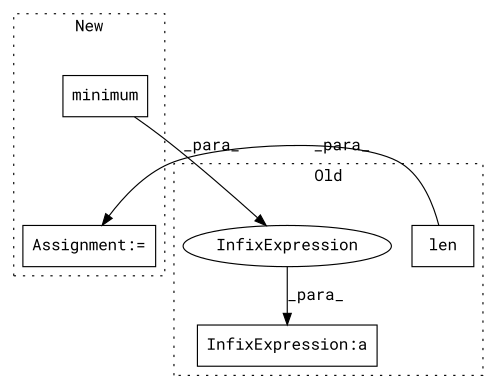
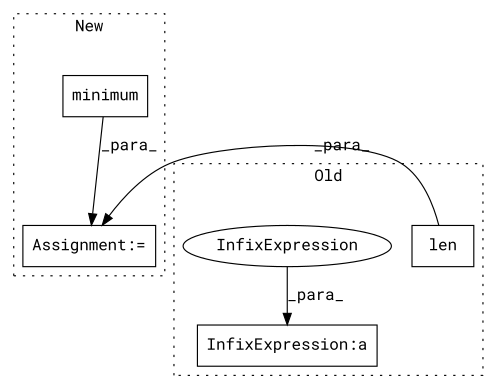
(204, 171) -> (98, 165)
